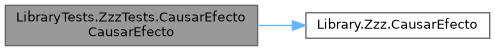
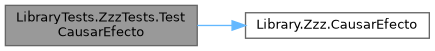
(131, 25) -> (101, 25)
